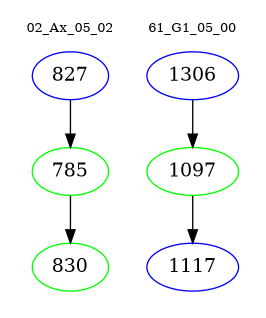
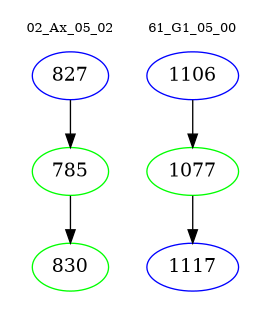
(193, 76) -> (193, 76)
(193, 171) -> (193, 171)
